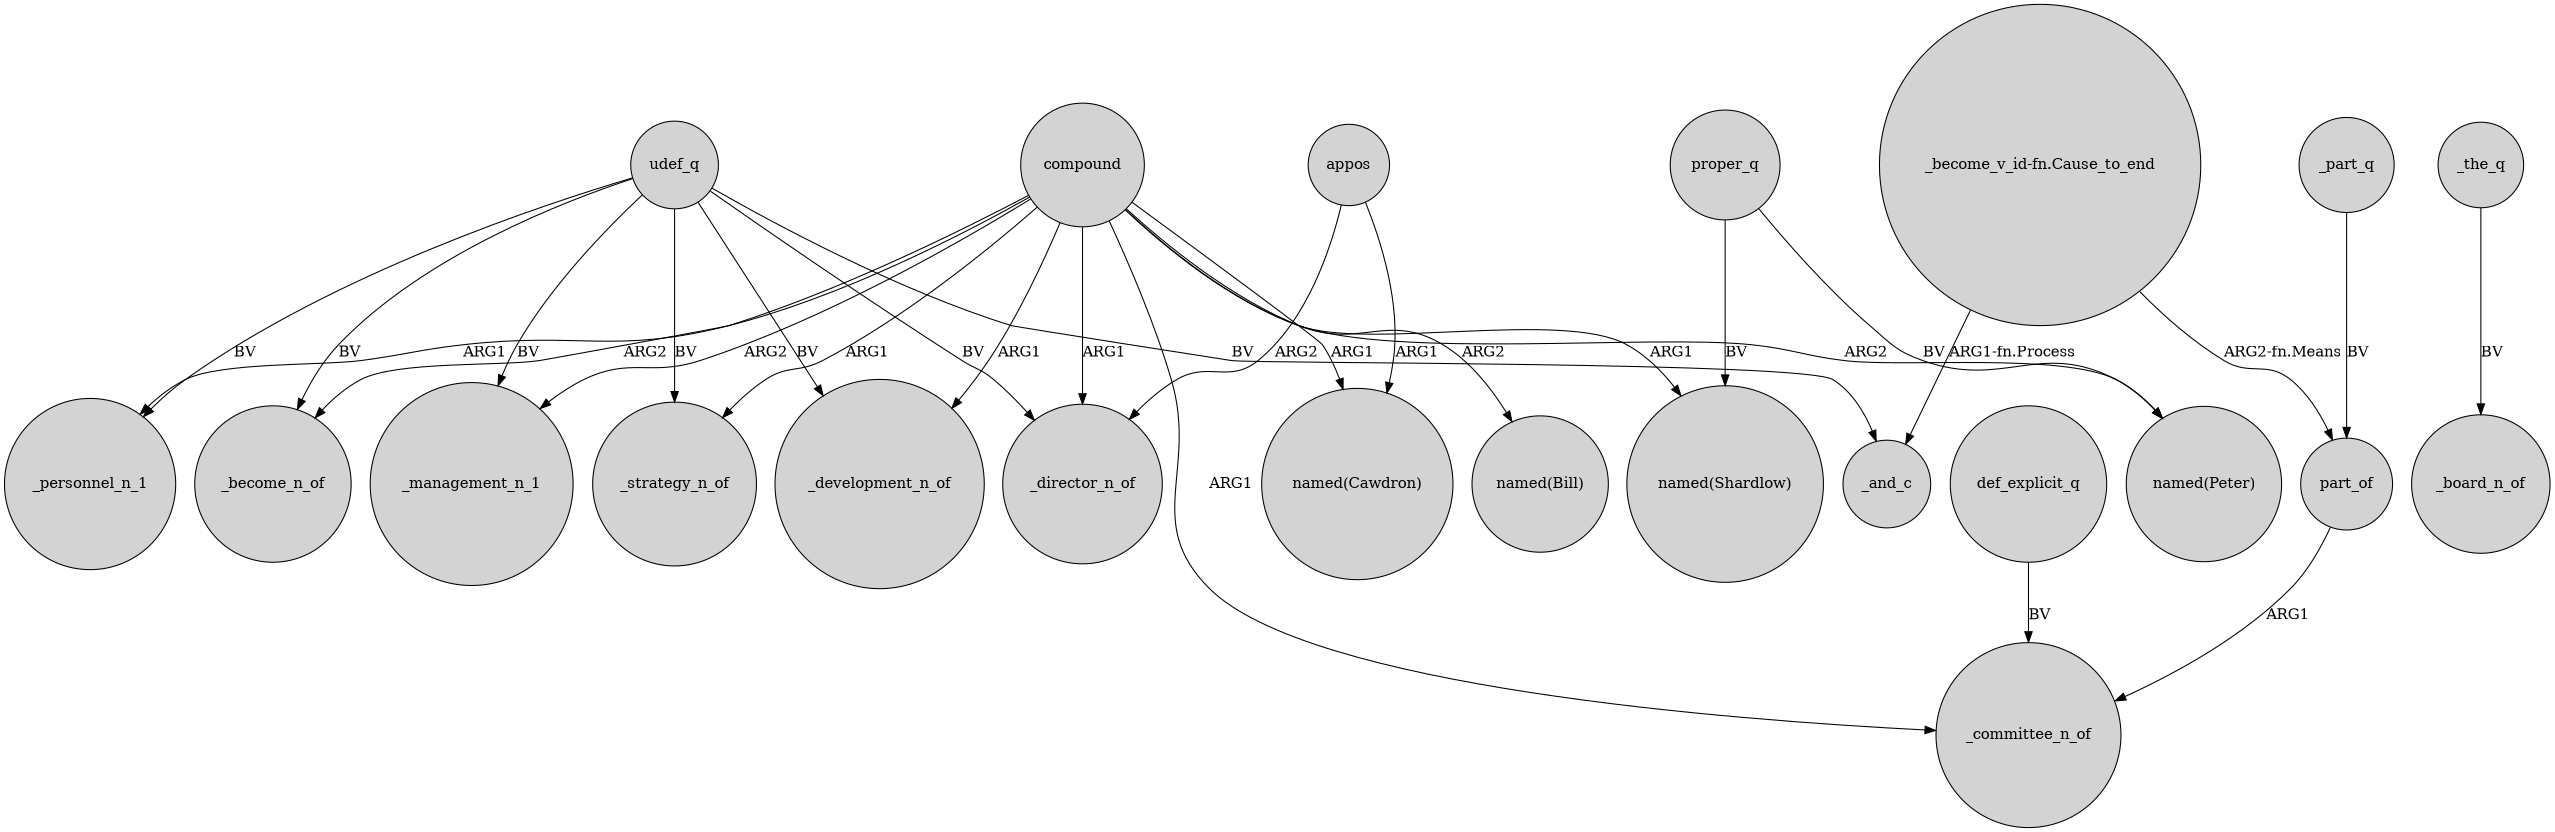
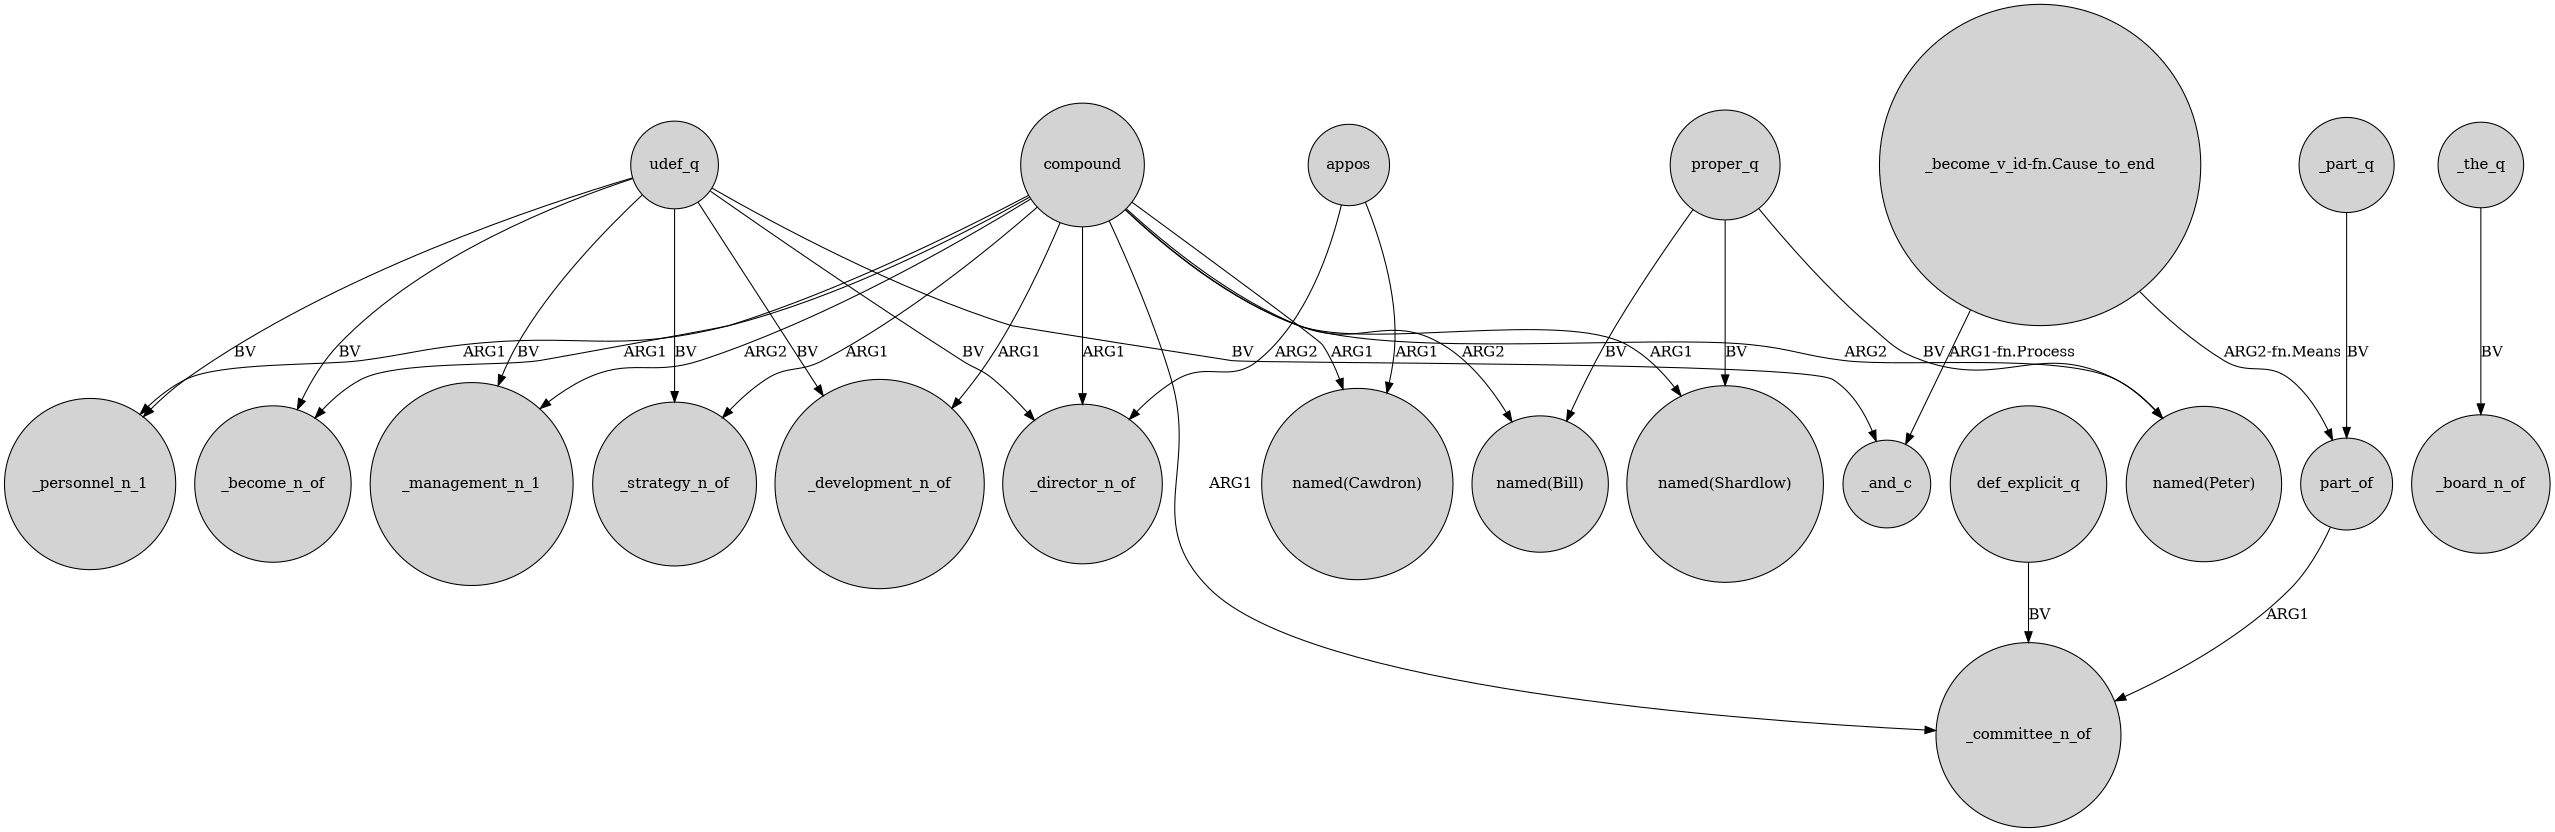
none -> (1627, 307)
(646, 353) -> (646, 353)
